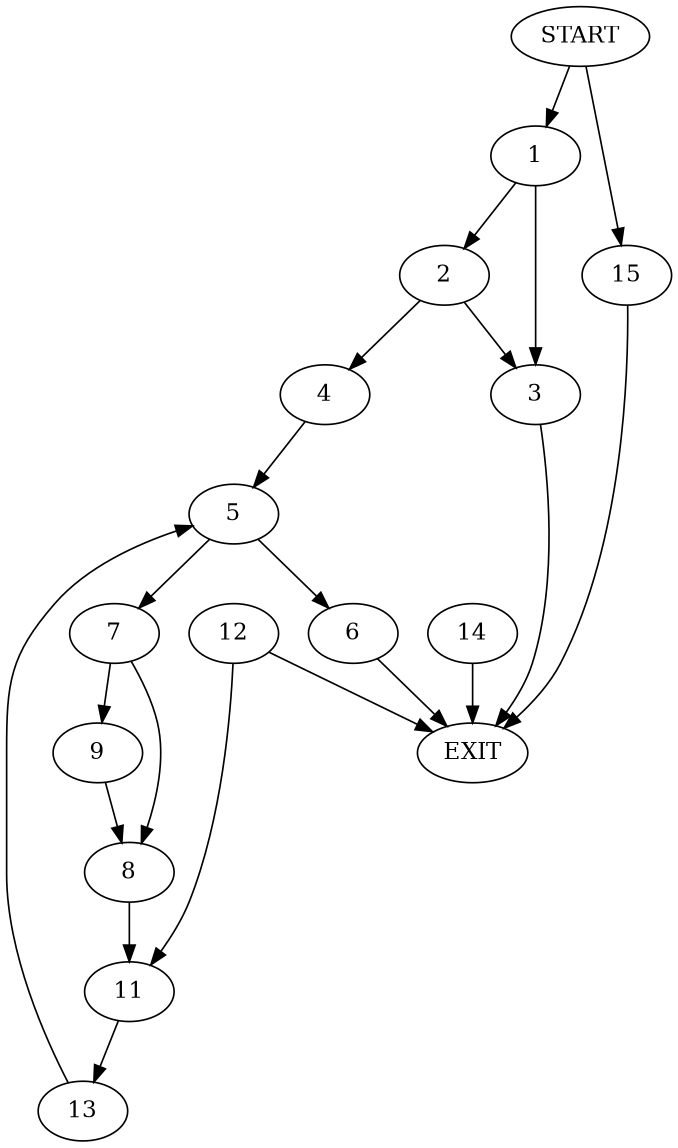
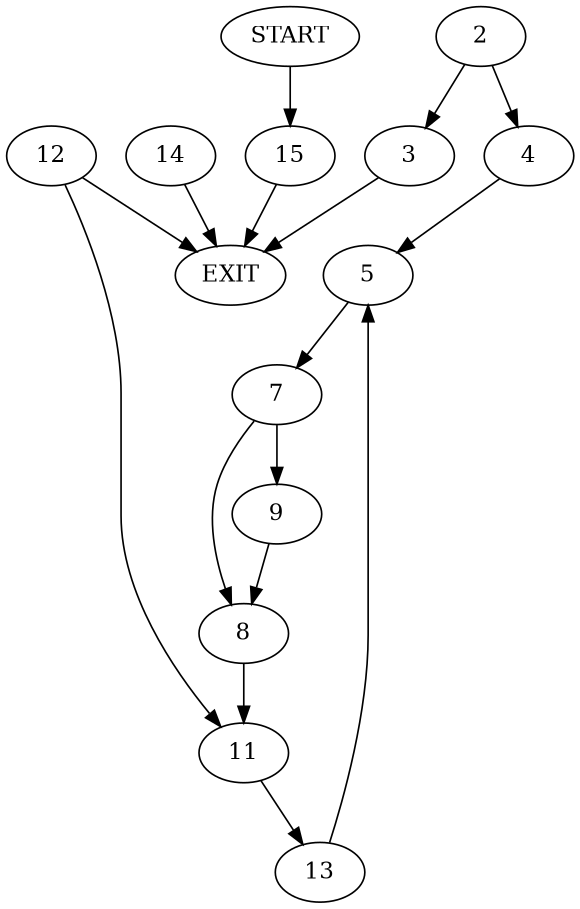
(536, 156) -> none
(353, 633) -> none
